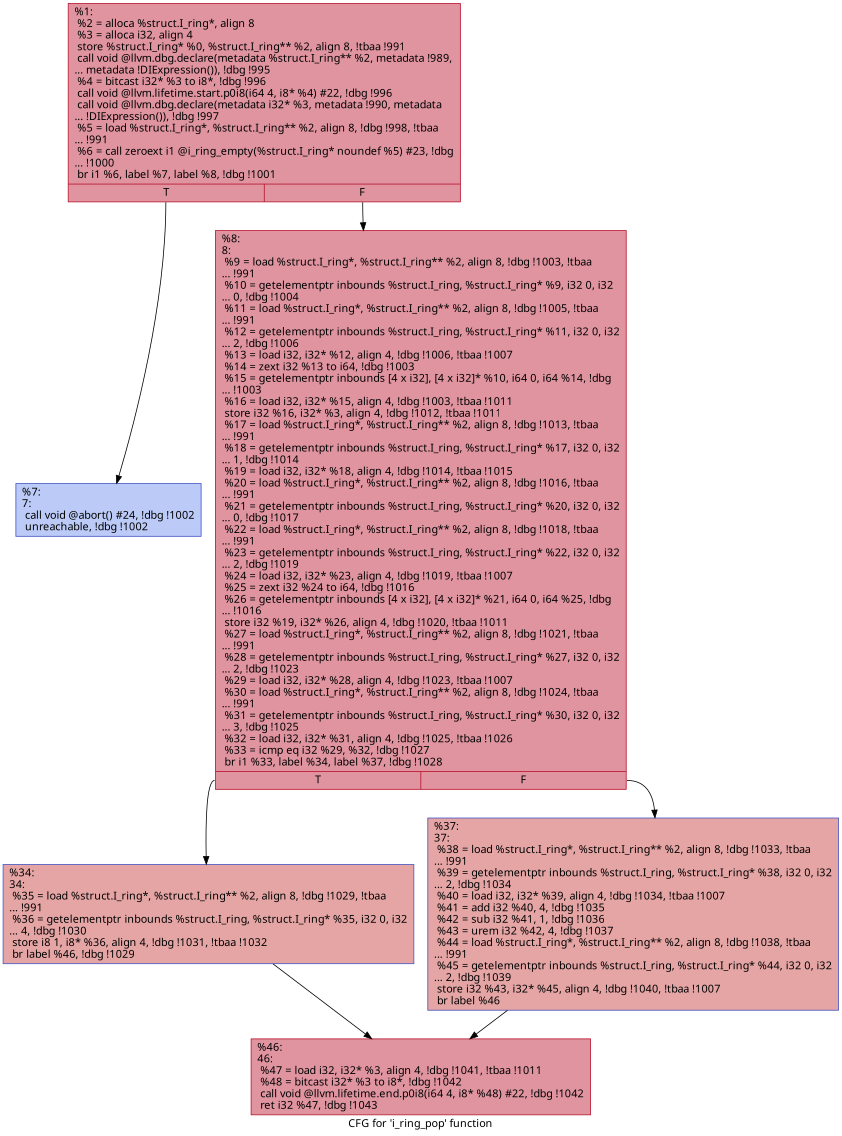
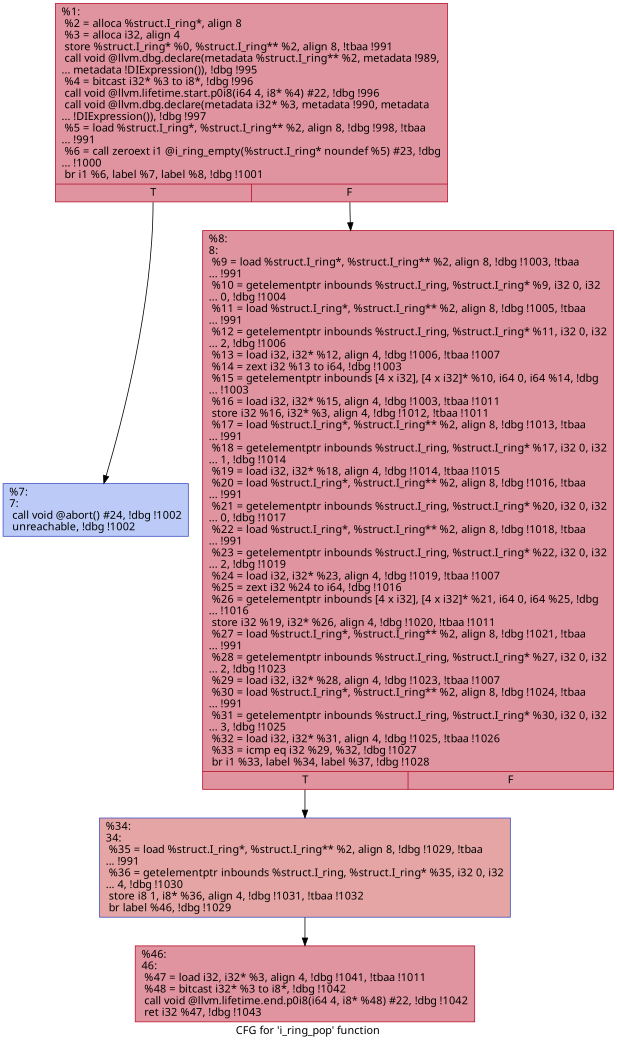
(633, 914) -> none
